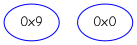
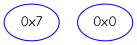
(32, 22) -> (32, 22)
